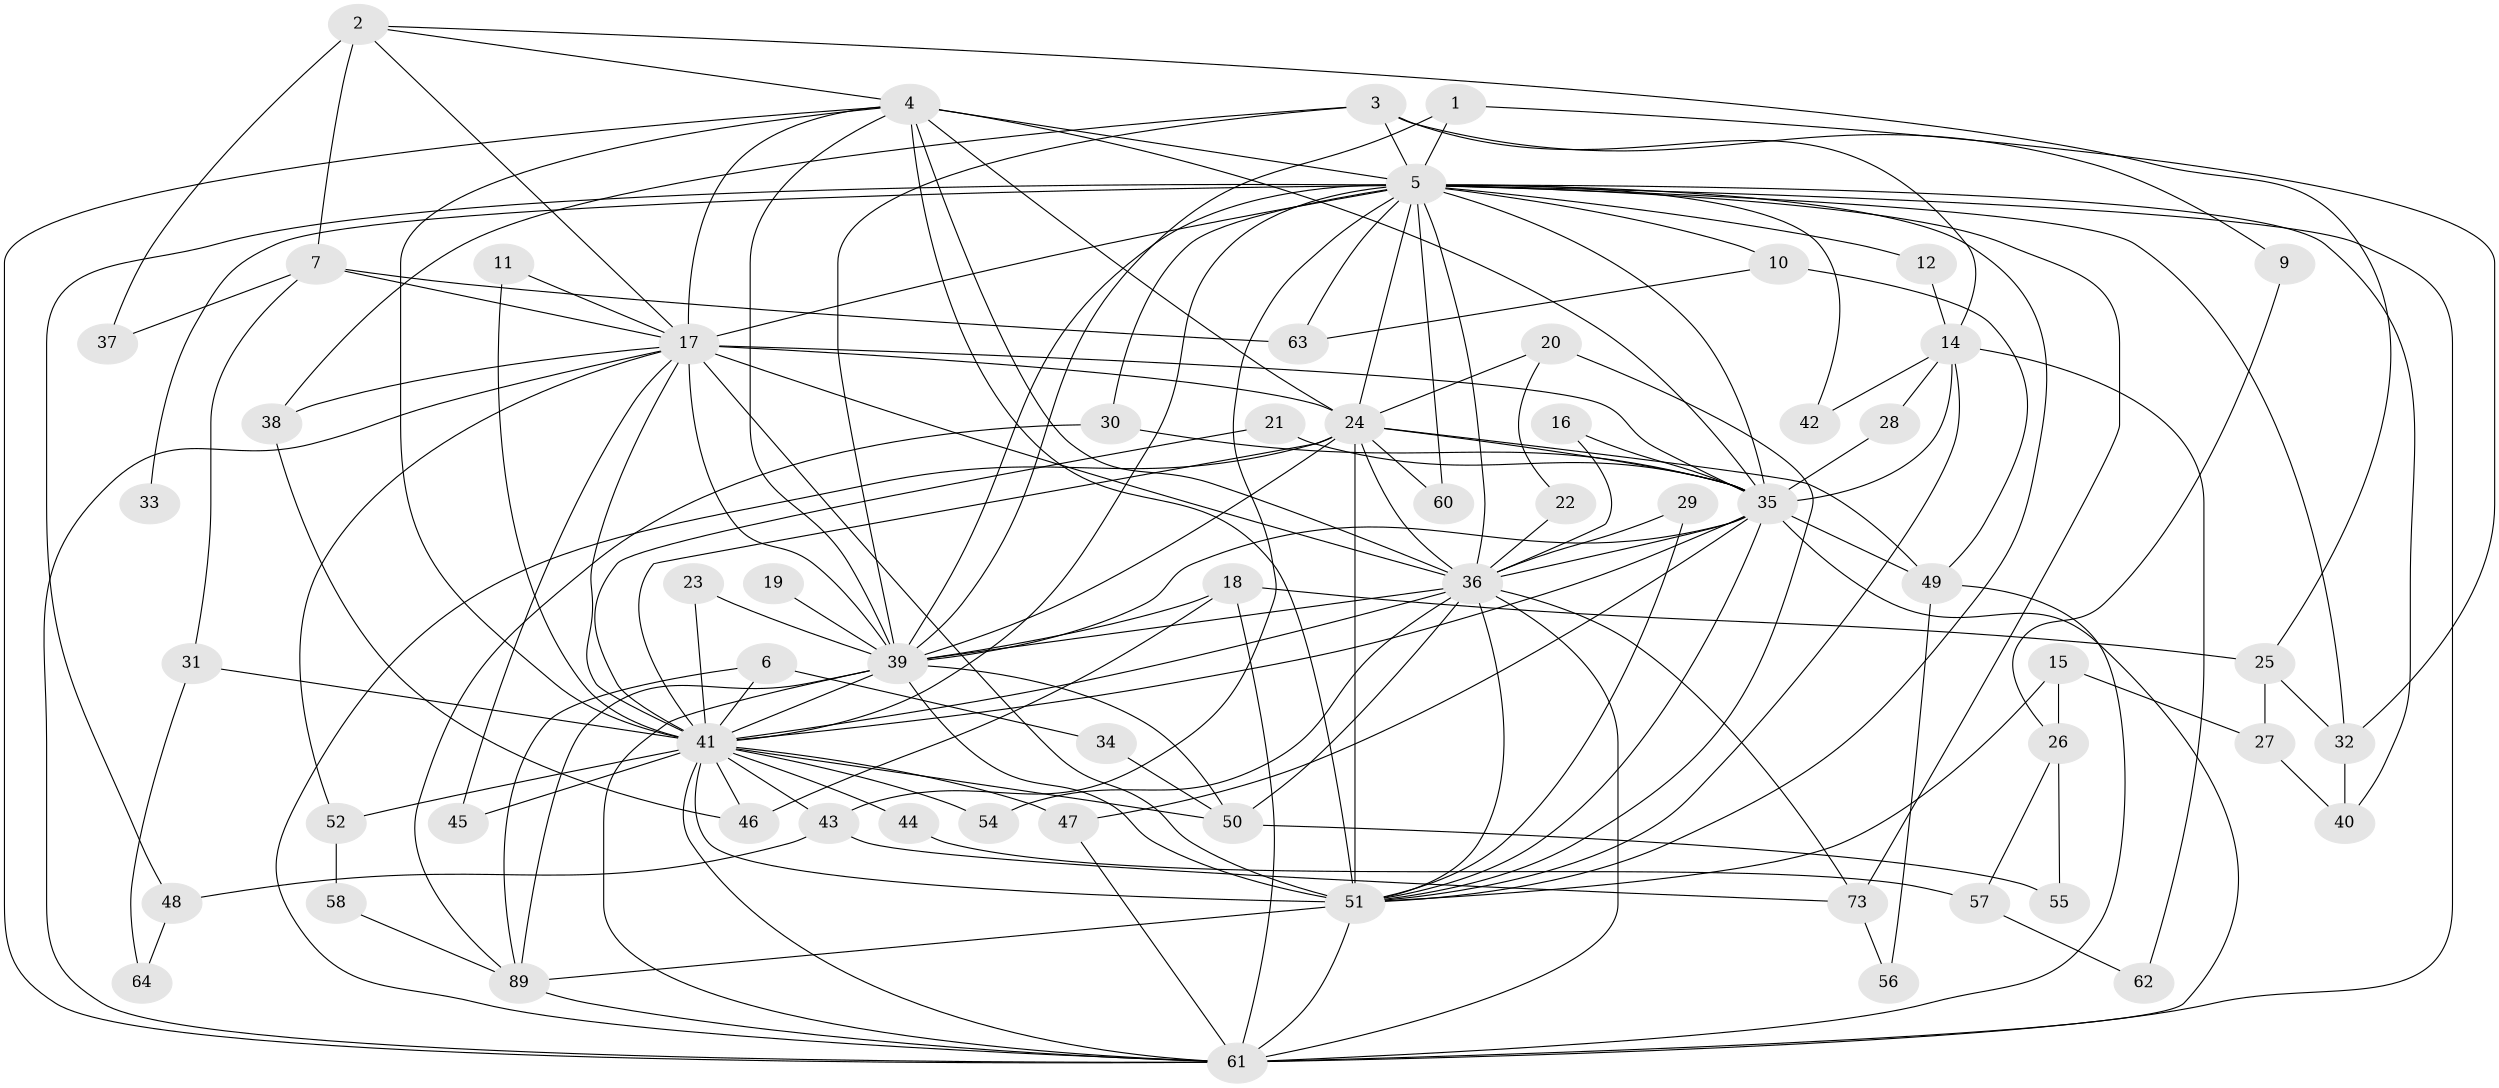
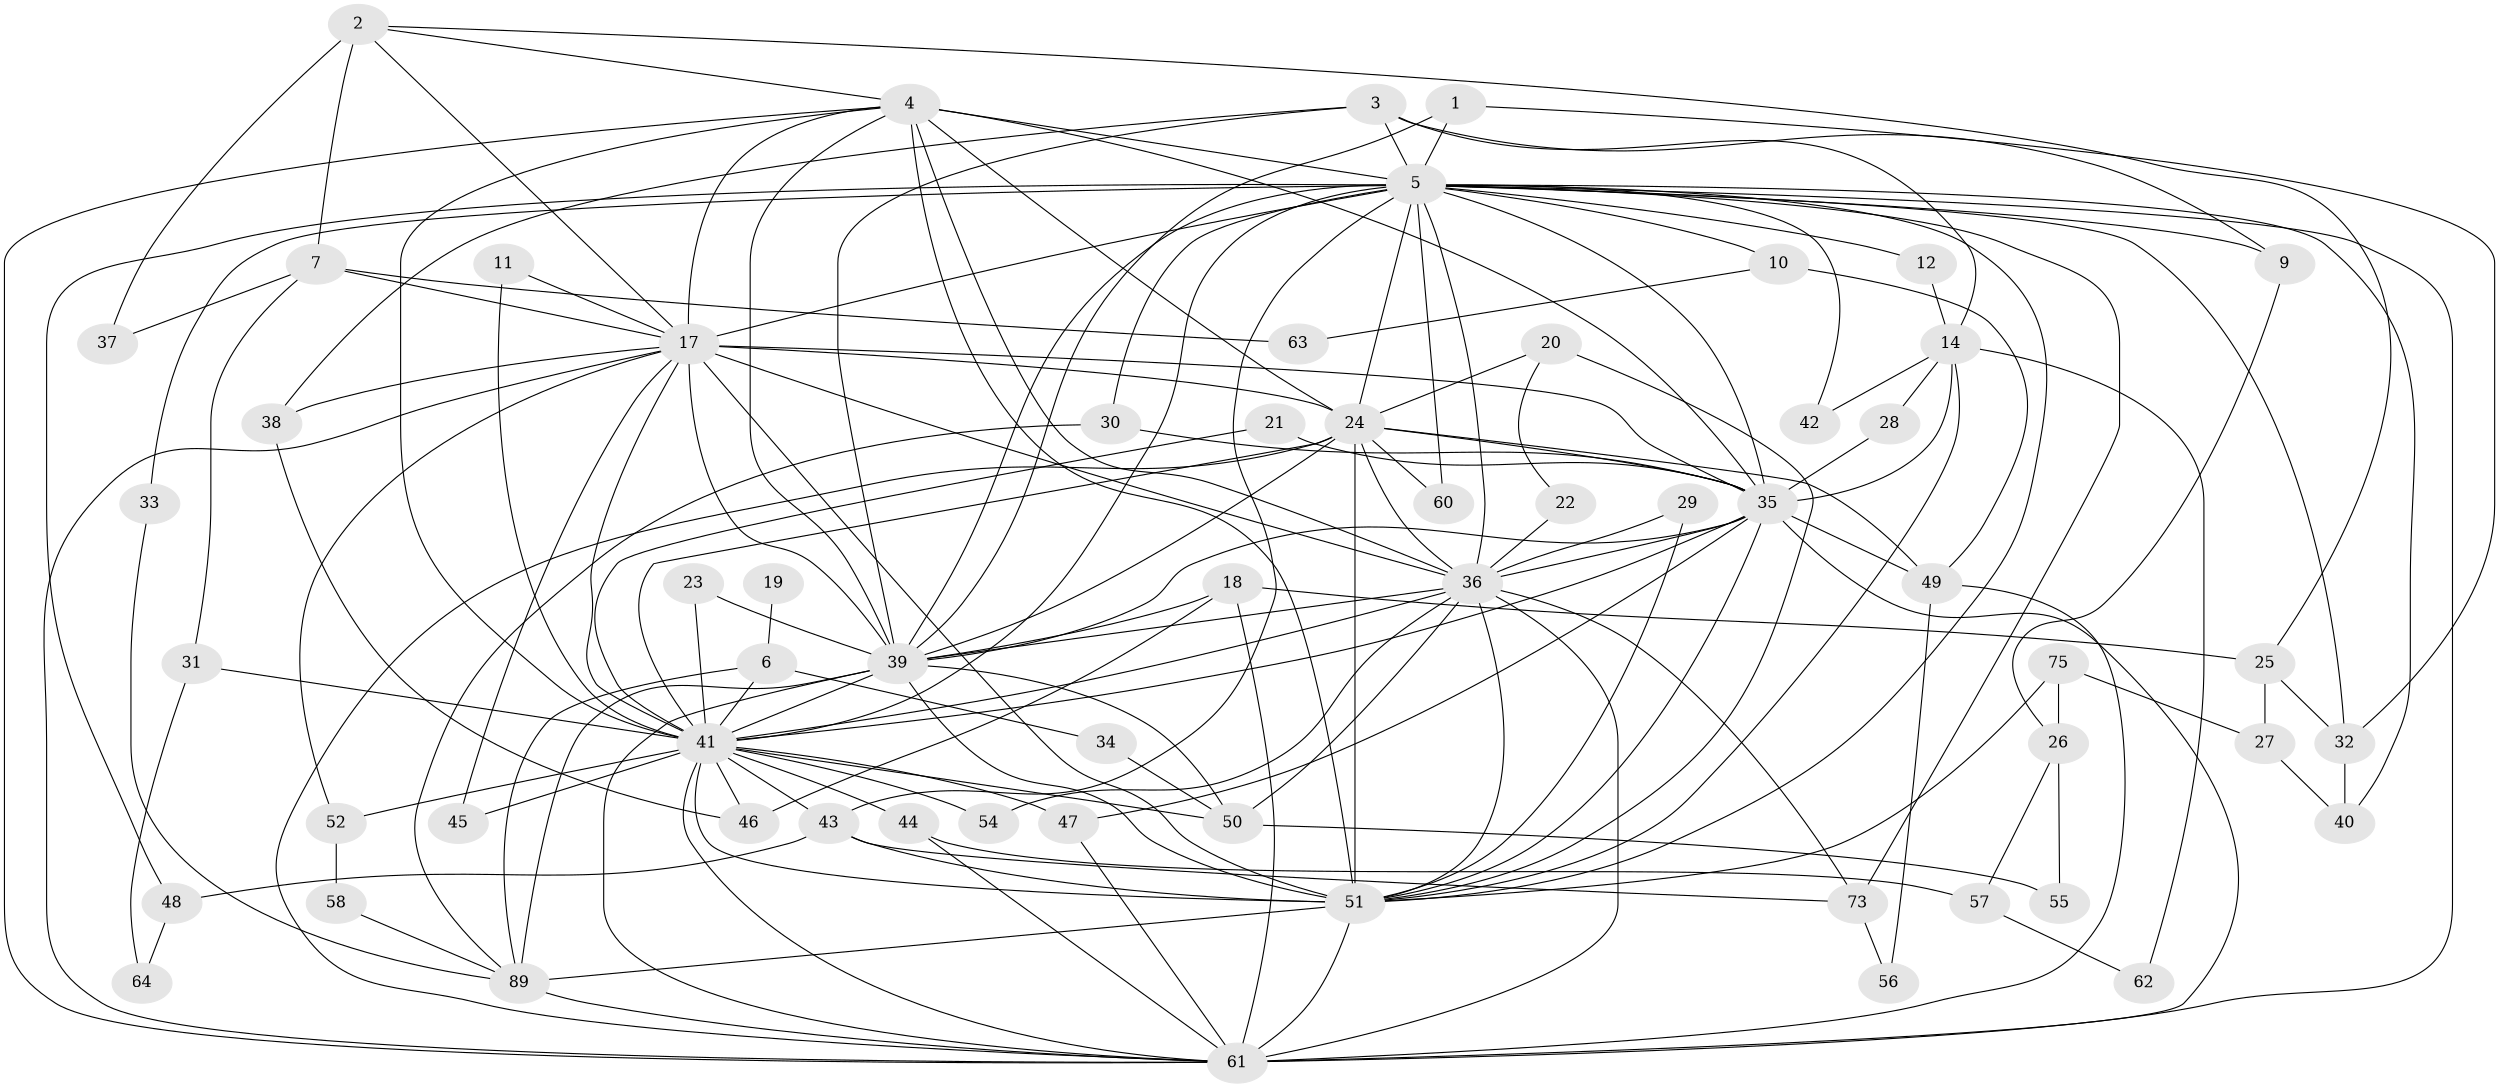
(1348, 259) -> (1855, 204)
(1561, 424) -> none
(836, 624) -> (770, 626)
(2059, 664) -> (2059, 664)
none -> (177, 853)
none -> (1086, 885)
none -> (1073, 943)
